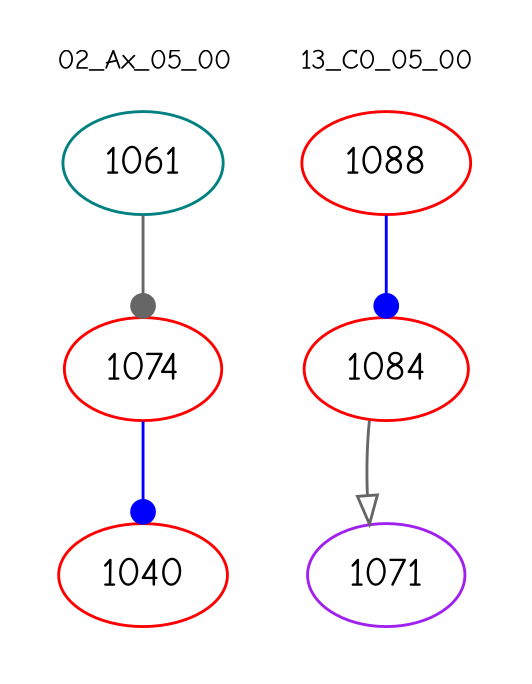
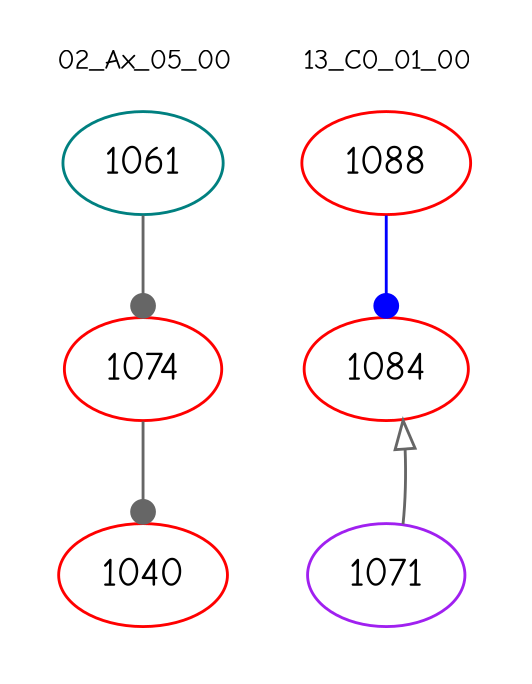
(388, 62) -> (388, 62)
(367, 458) -> (405, 487)
(143, 461) -> (143, 461)
